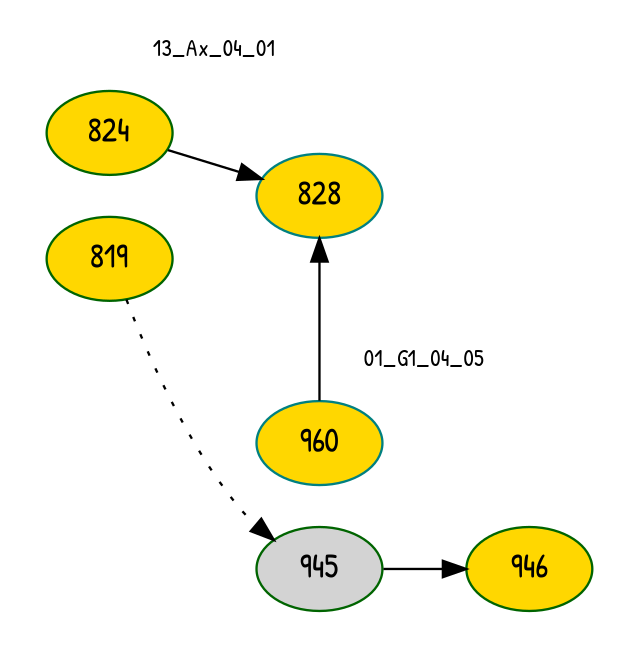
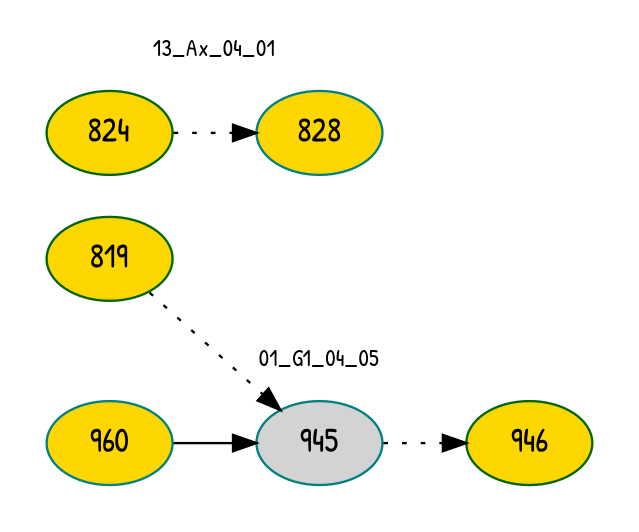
(204, 161) -> (203, 133)
(319, 355) -> (203, 443)
(319, 569) -> (319, 443)
(413, 569) -> (413, 443)
